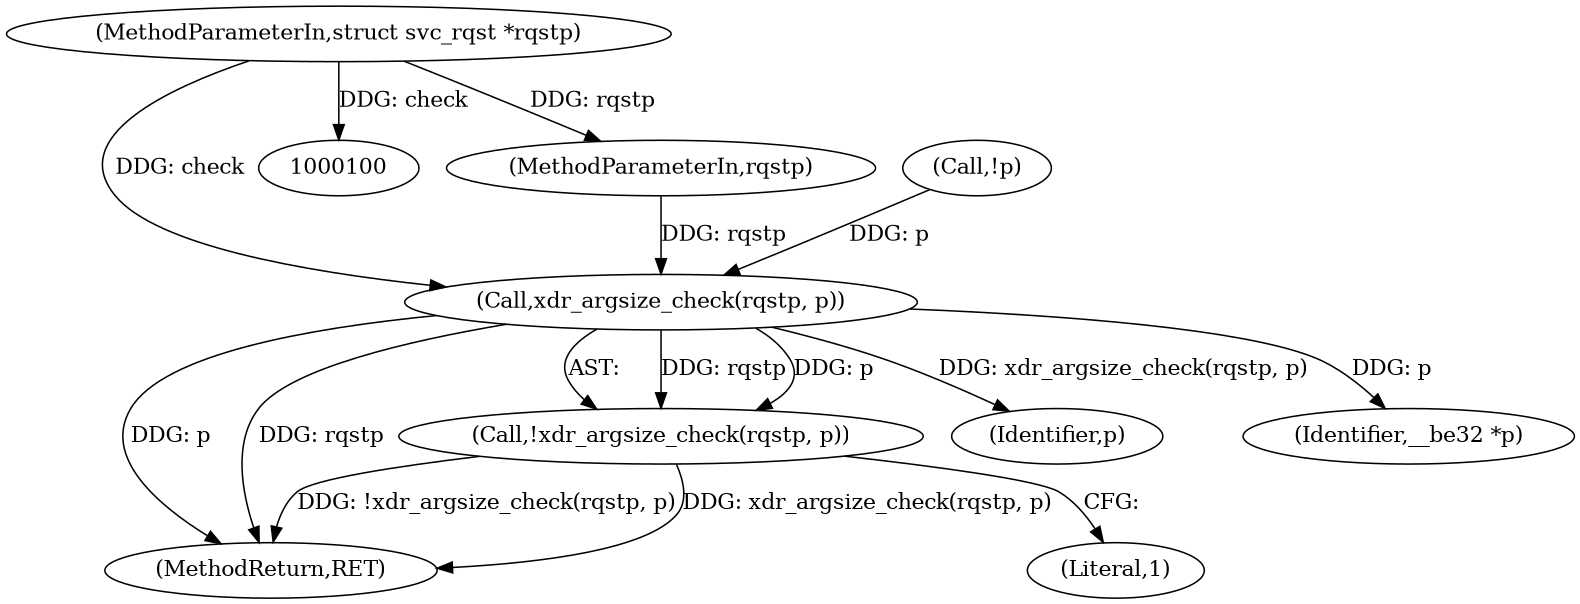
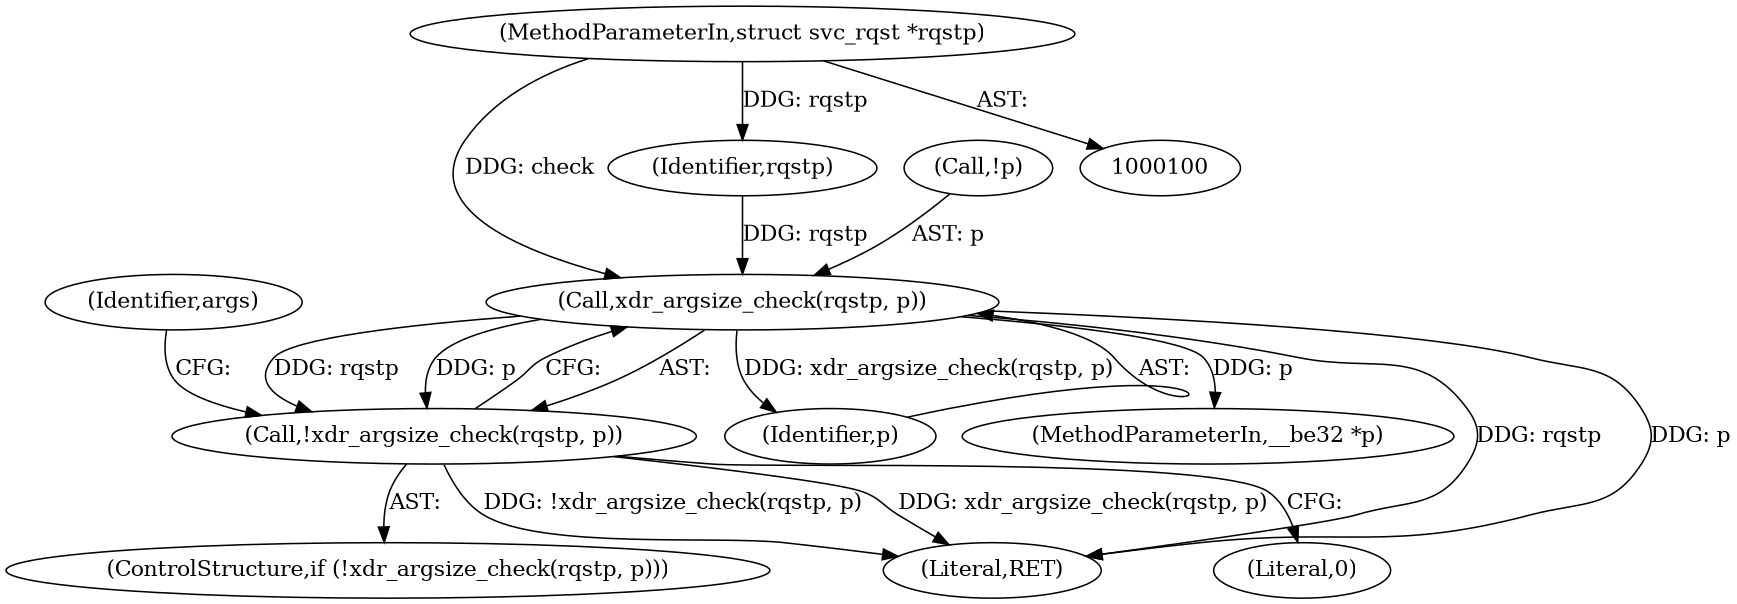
(404, 101) -> (1006, 101)
(661, 168) -> (743, 168)
(889, 235) -> (948, 235)
none -> (174, 302)
none -> (539, 361)
none -> (1156, 387)
(1409, 436) -> (1208, 436)
(271, 570) -> (992, 570)
none -> (388, 570)
(1116, 570) -> (1302, 570)
